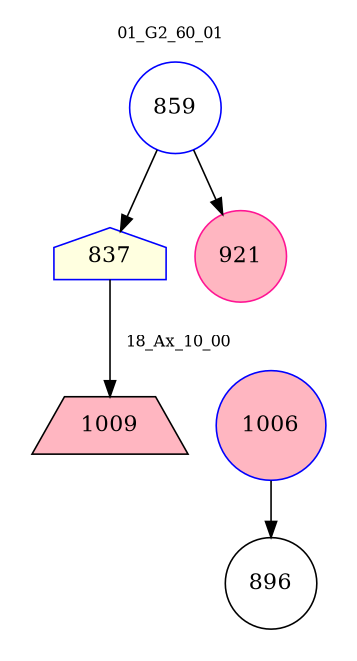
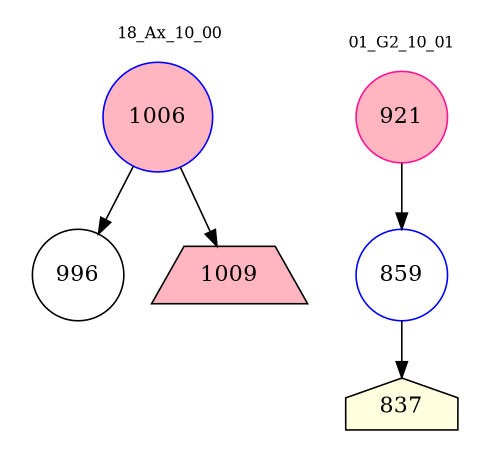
(171, 34) -> (402, 44)
(205, 175) -> (402, 188)
(110, 256) -> (402, 407)
(110, 338) -> (195, 199)
(271, 583) -> (78, 275)
